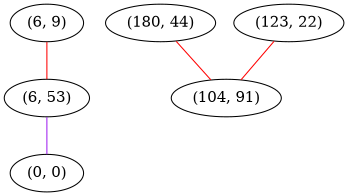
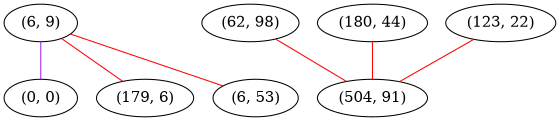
none -> (250, 23)
none -> (145, 98)
(226, 98) -> (372, 98)
(47, 136) -> (41, 61)
